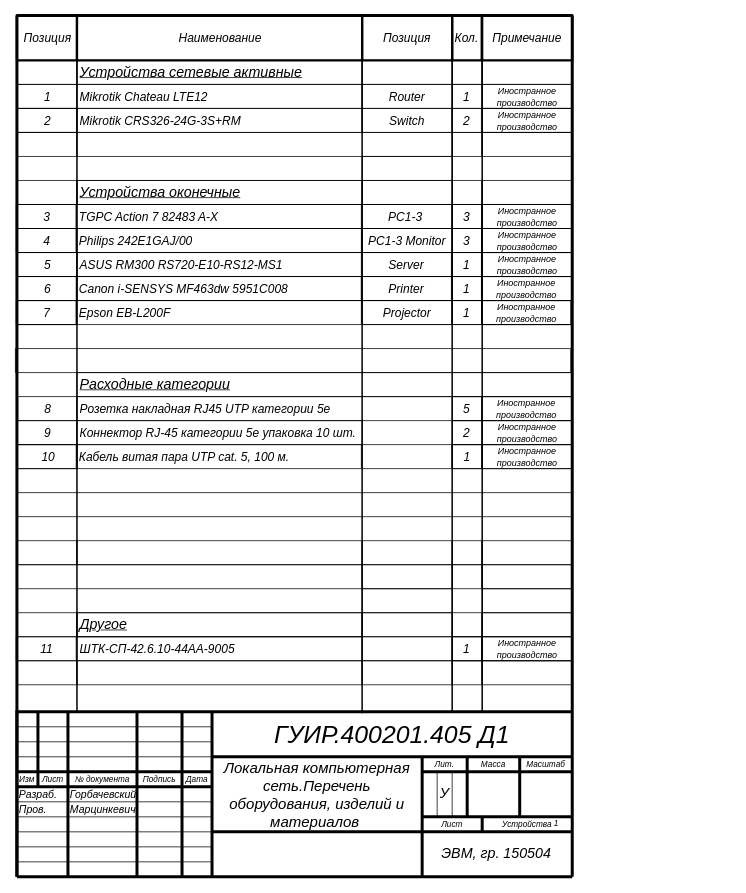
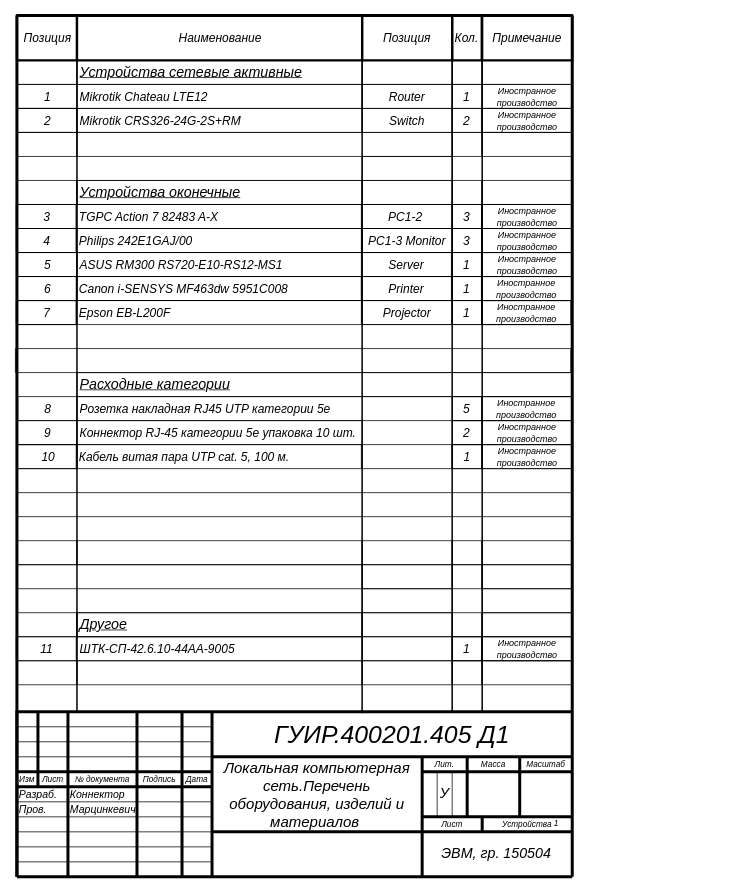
(159, 120) -> (159, 120)
(407, 216) -> (407, 216)
(100, 794) -> (93, 794)
